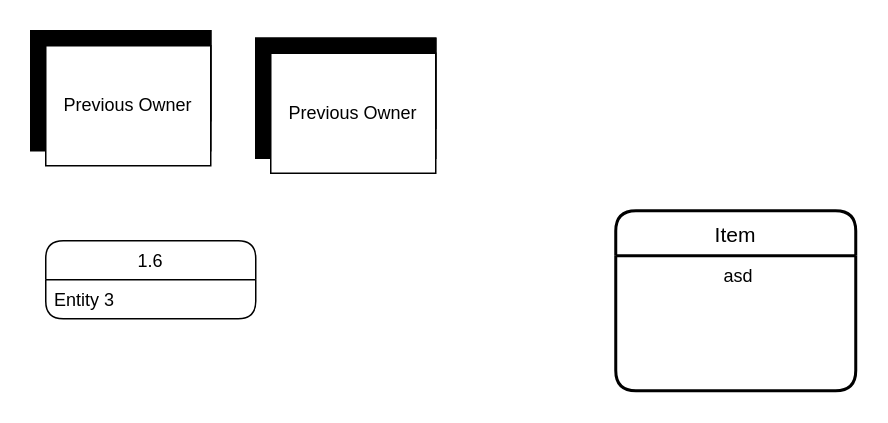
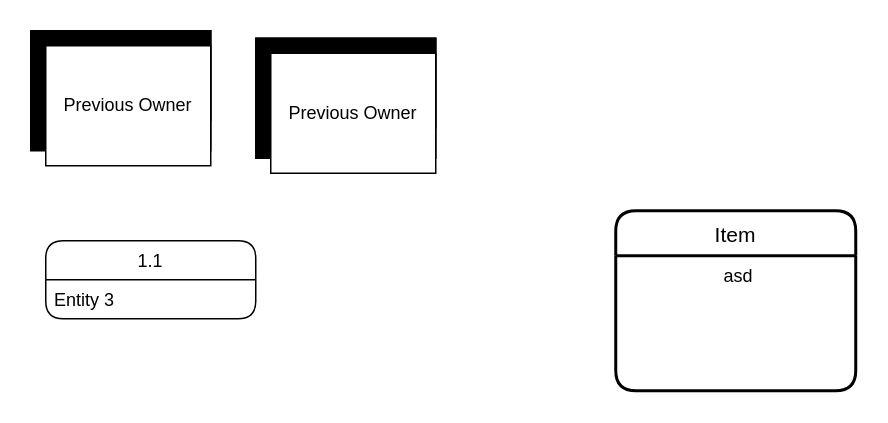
(150, 261) -> (150, 261)
